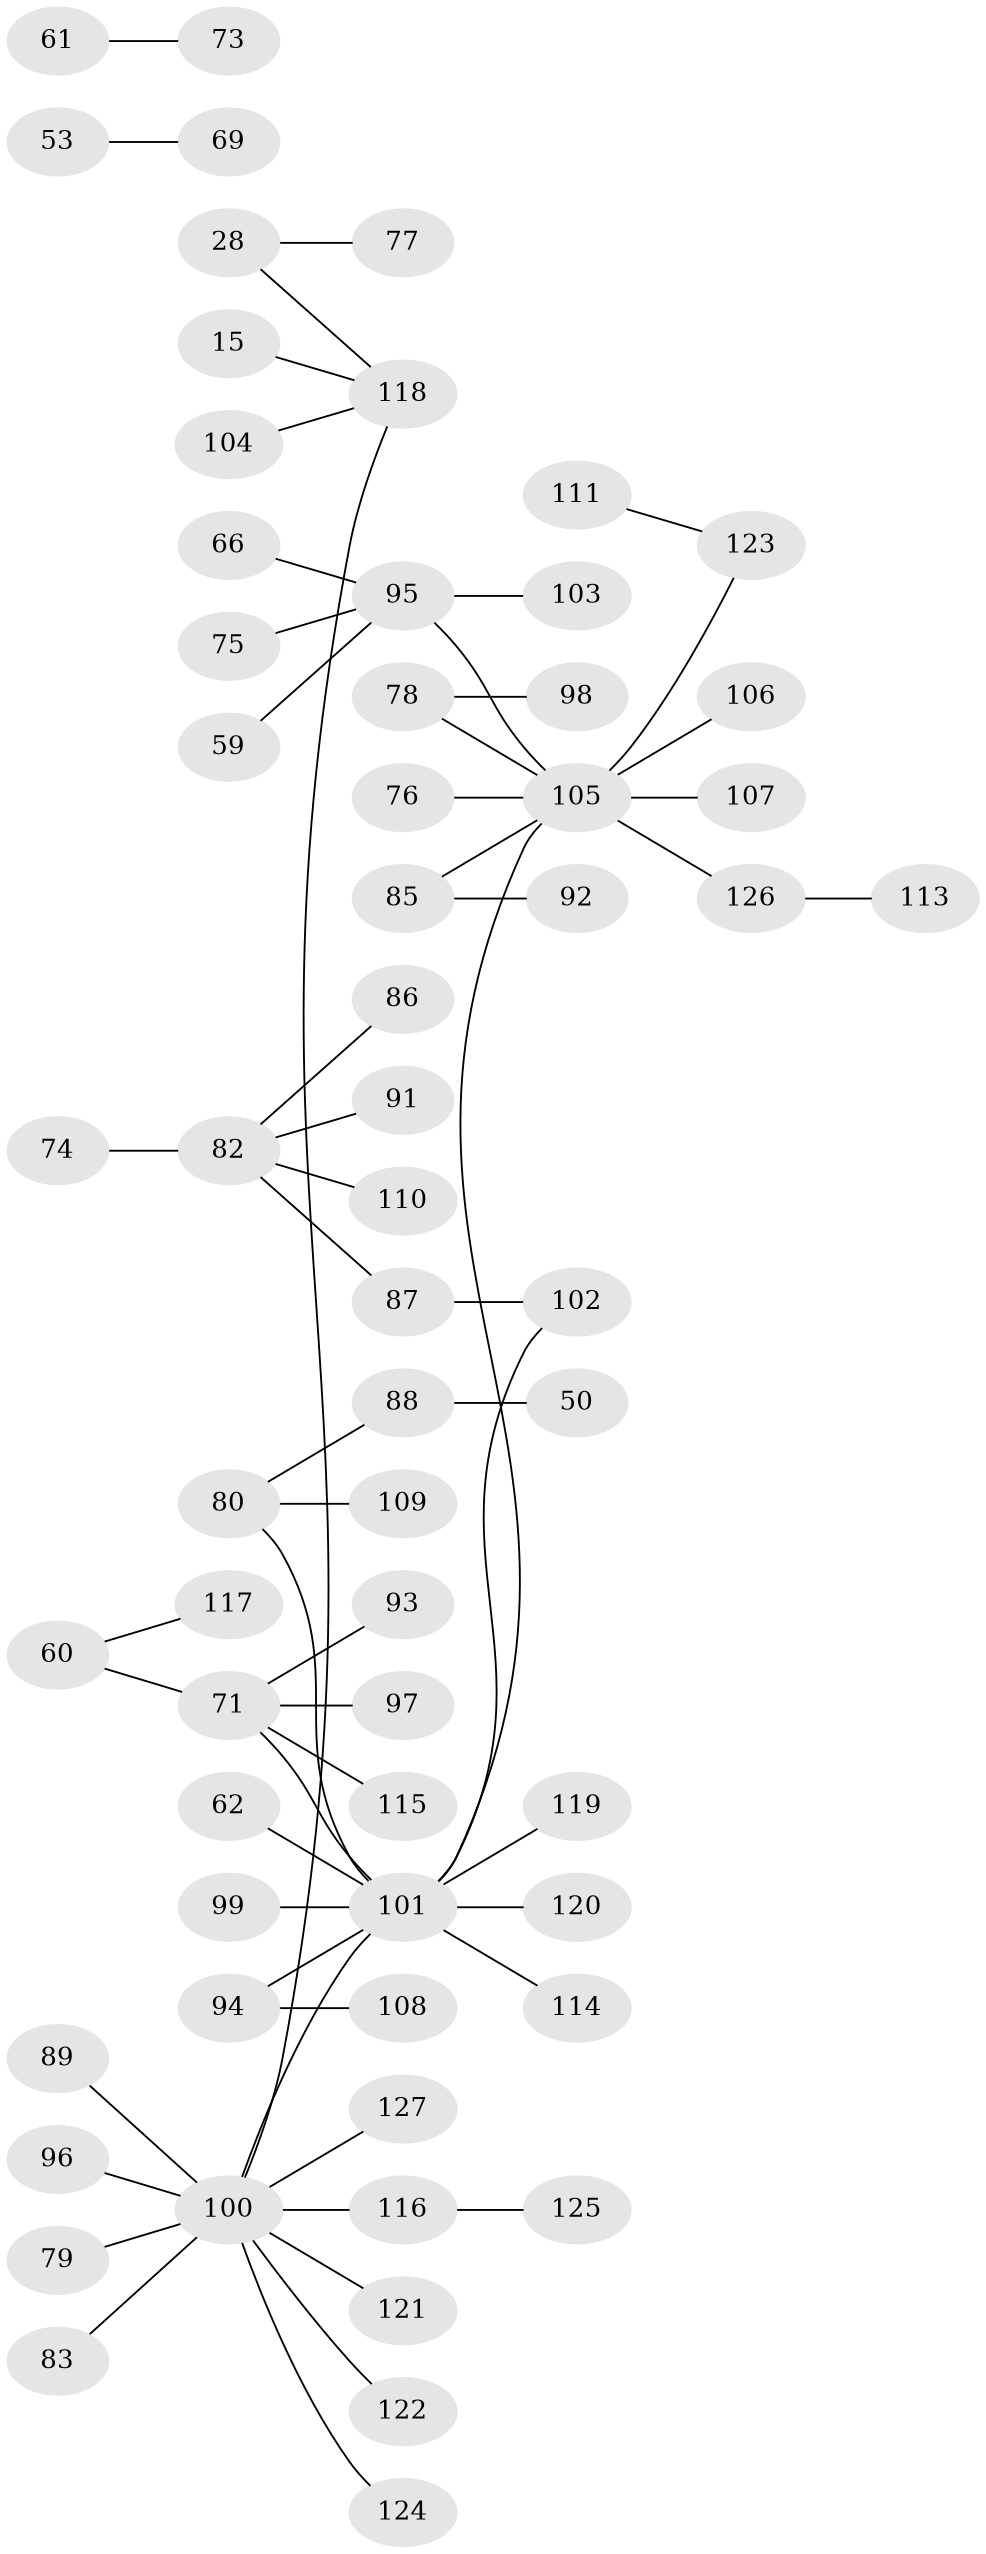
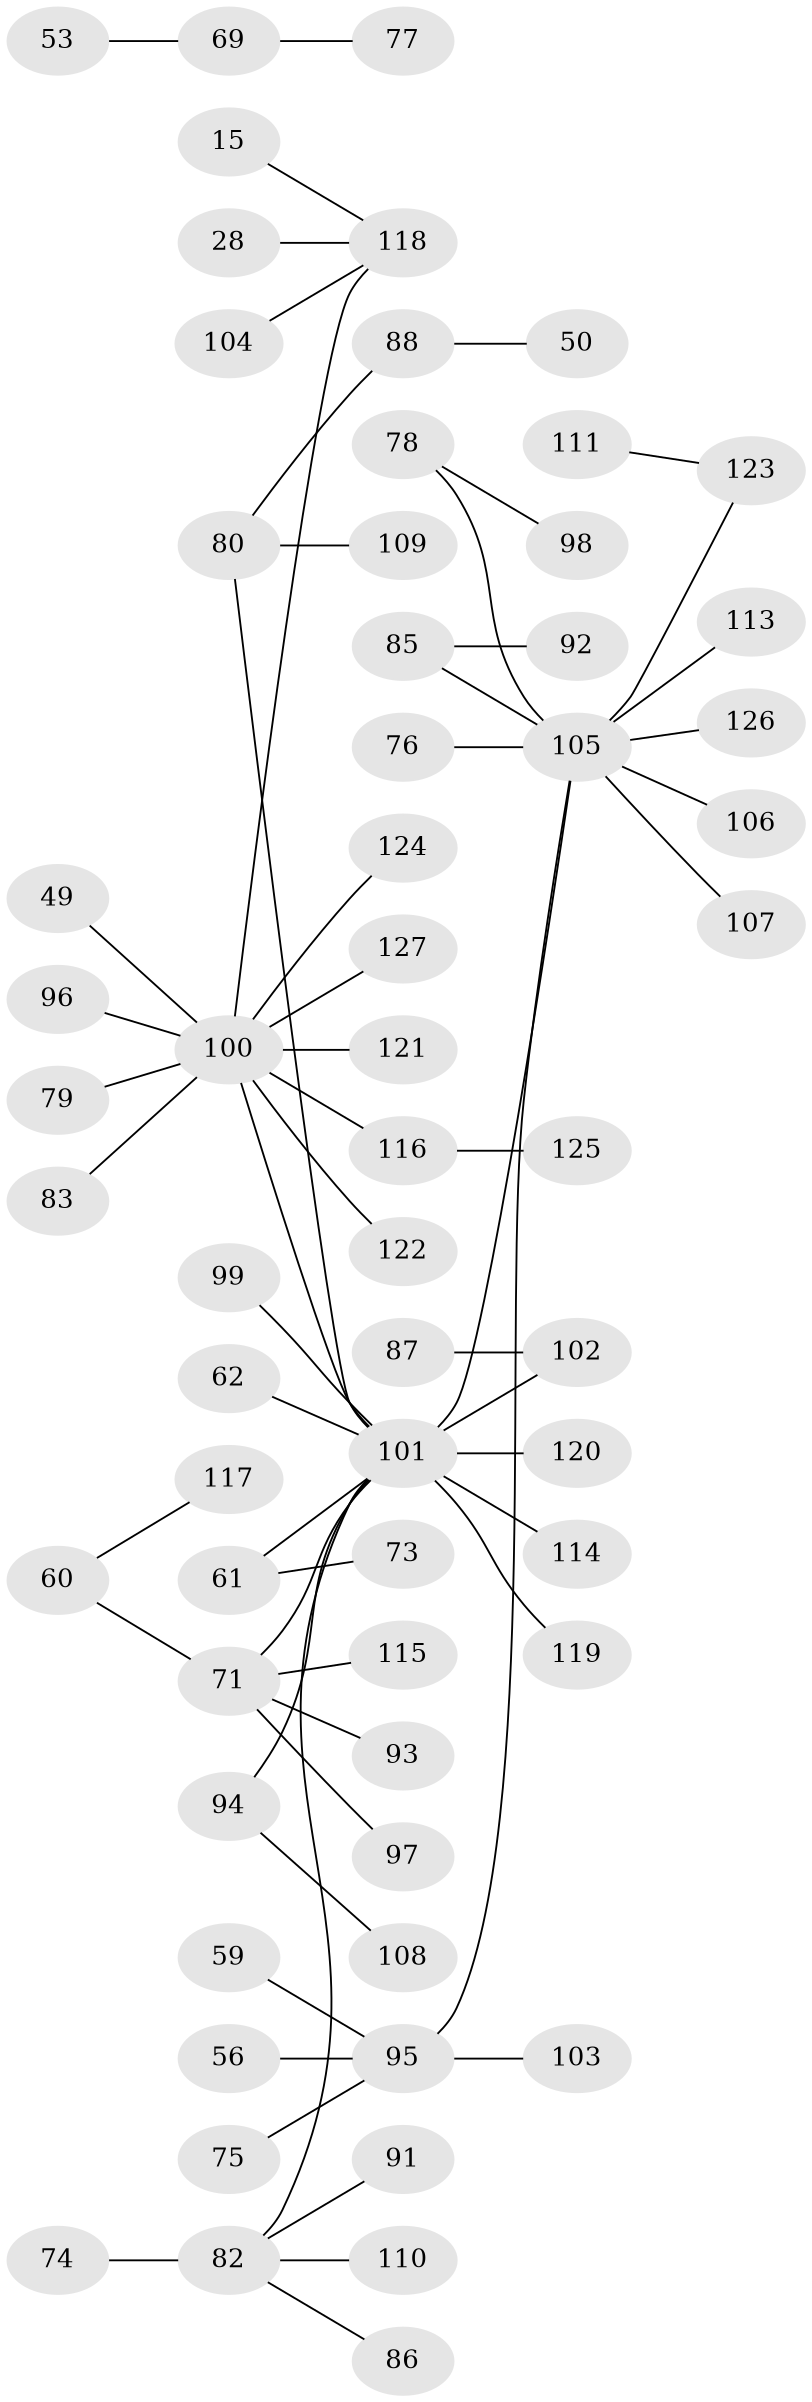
(316, 243) -> (316, 41)
(229, 545) -> (229, 2059)
(839, 899) -> (664, 685)
(324, 1234) -> (316, 1858)
none -> (316, 1517)
(58, 2059) -> (58, 899)
